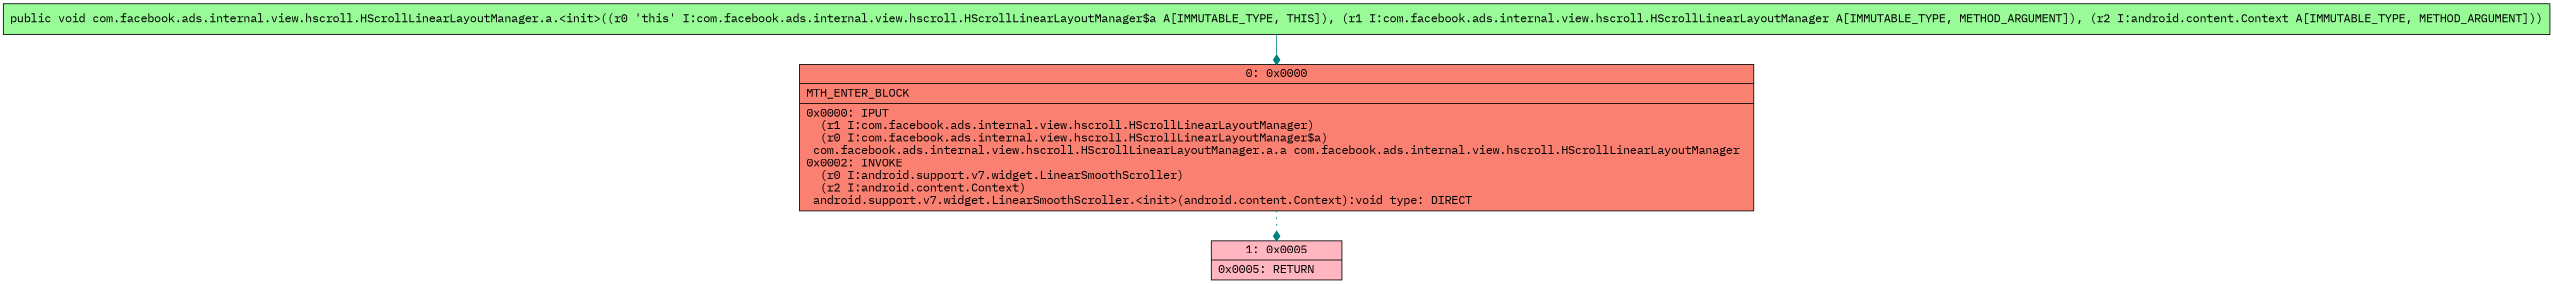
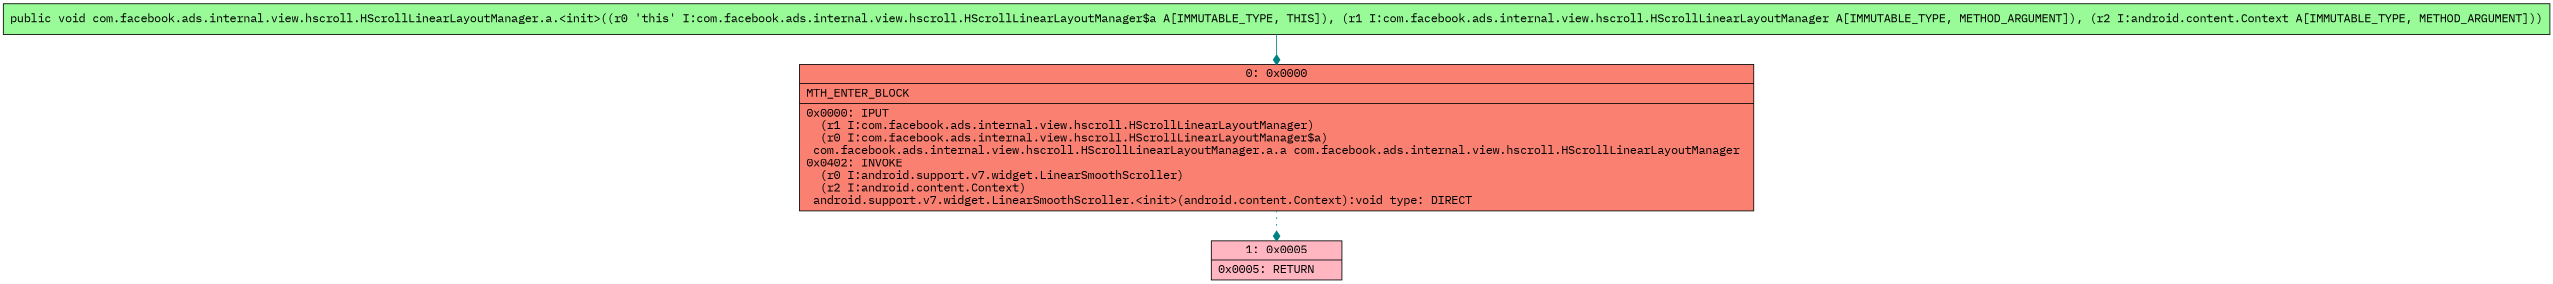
(861, 163) -> (861, 163)
